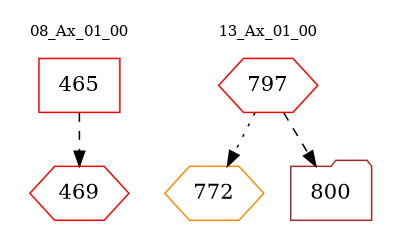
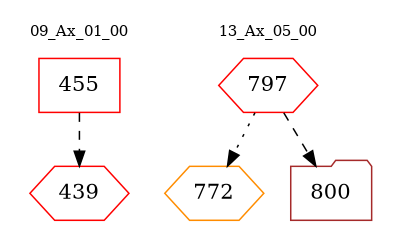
(79, 32) -> (79, 32)
(268, 32) -> (268, 32)
(79, 85) -> (79, 85)
(79, 193) -> (79, 193)
